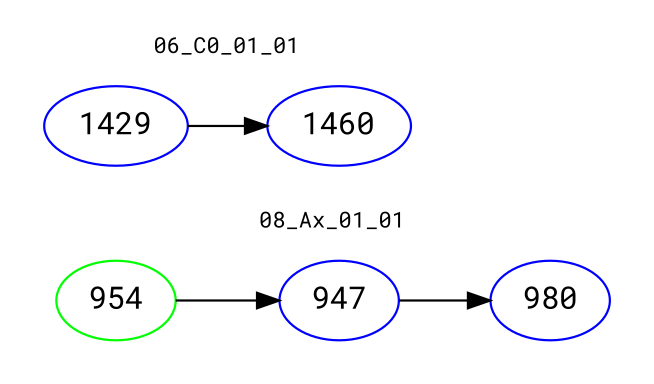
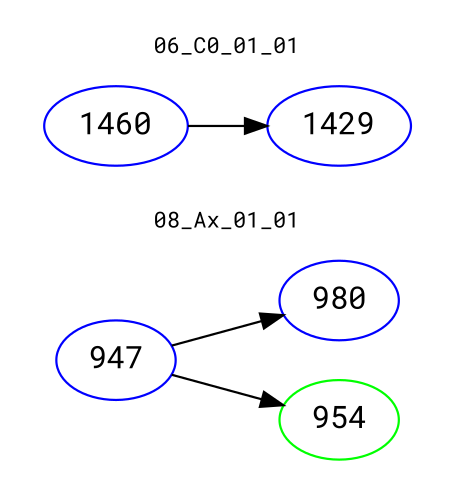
(216, 126) -> (216, 126)
(216, 301) -> (217, 387)
